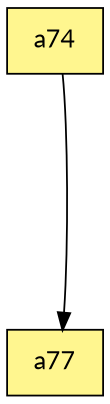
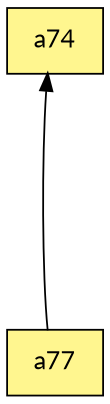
(67, 193) -> (43, 211)
